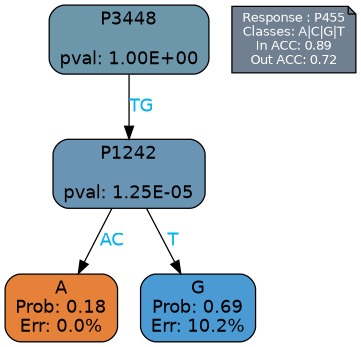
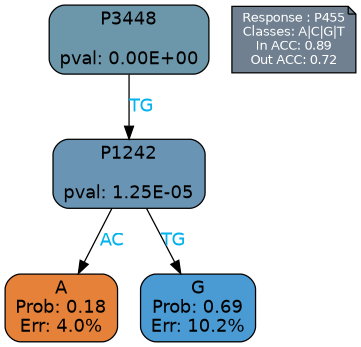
(129, 40) -> (129, 40)
(173, 241) -> (173, 241)
(61, 308) -> (61, 308)
